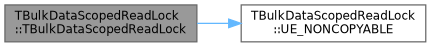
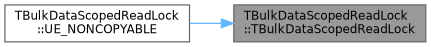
(213, 23) -> (205, 23)
